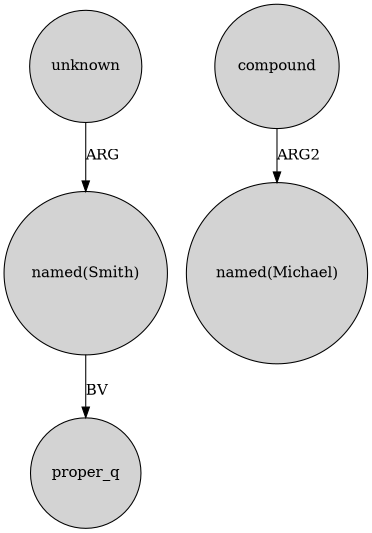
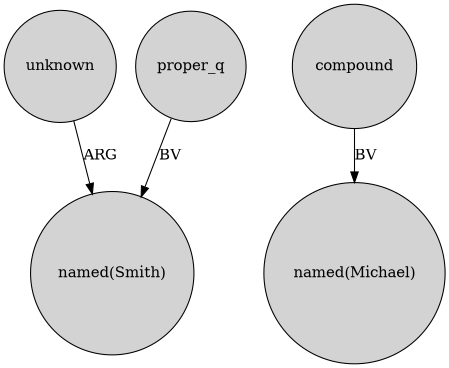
(299, 156) -> (366, 156)
(86, 381) -> (158, 153)
